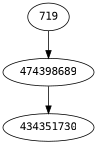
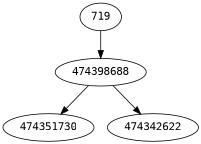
(48, 72) -> (101, 72)
(48, 127) -> (48, 127)
none -> (153, 127)
